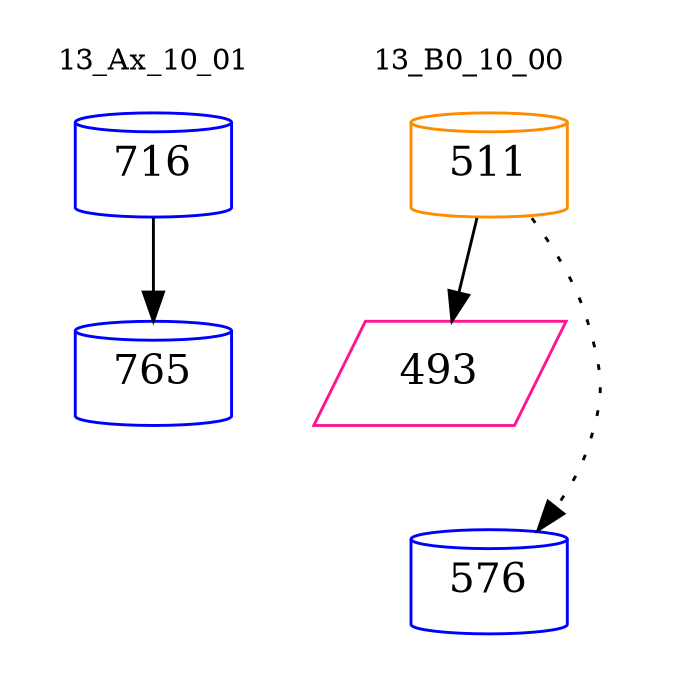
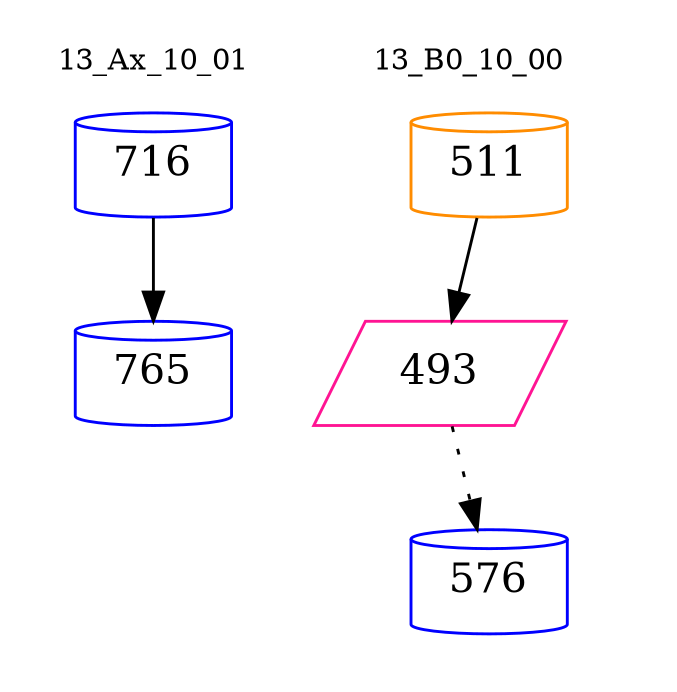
(597, 360) -> (461, 464)
